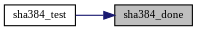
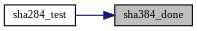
(40, 15) -> (40, 15)
